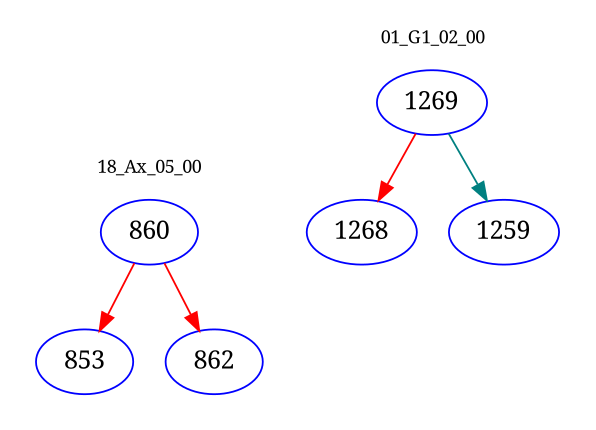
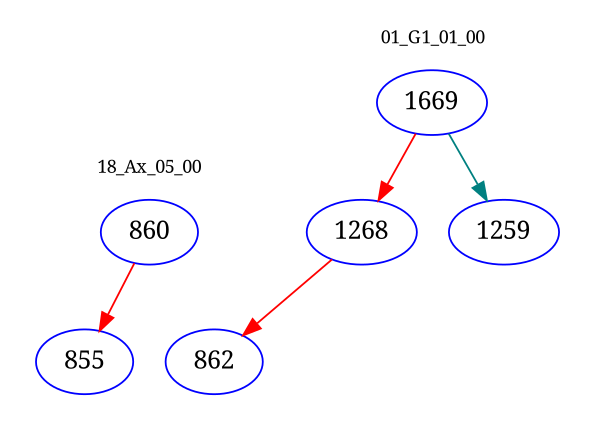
(433, 39) -> (433, 39)
(432, 103) -> (432, 103)
(178, 289) -> (295, 291)
(85, 362) -> (85, 362)
